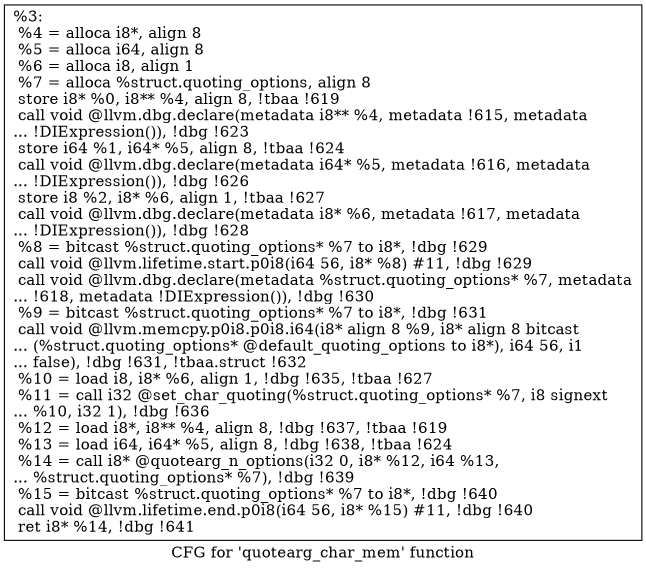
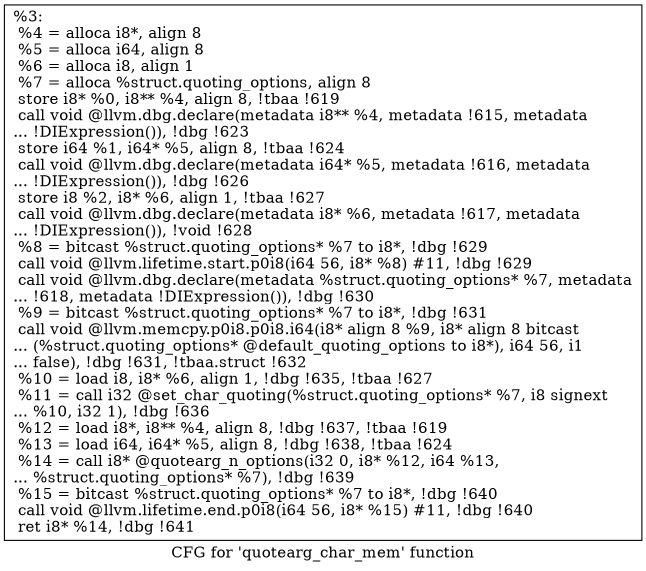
(132, 231) -> (133, 231)
